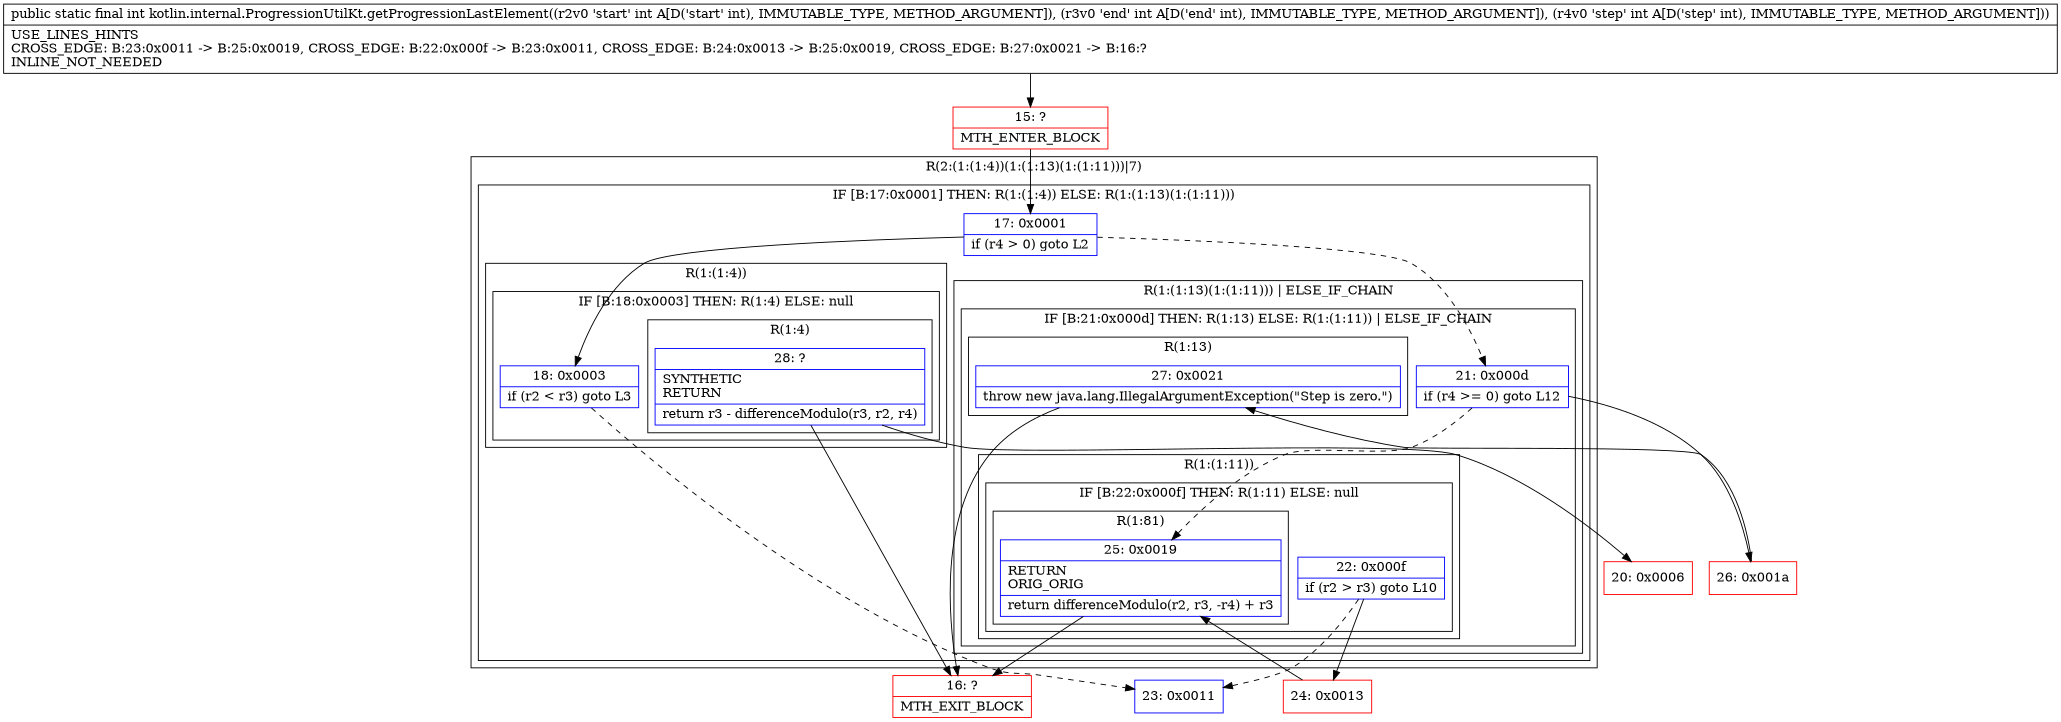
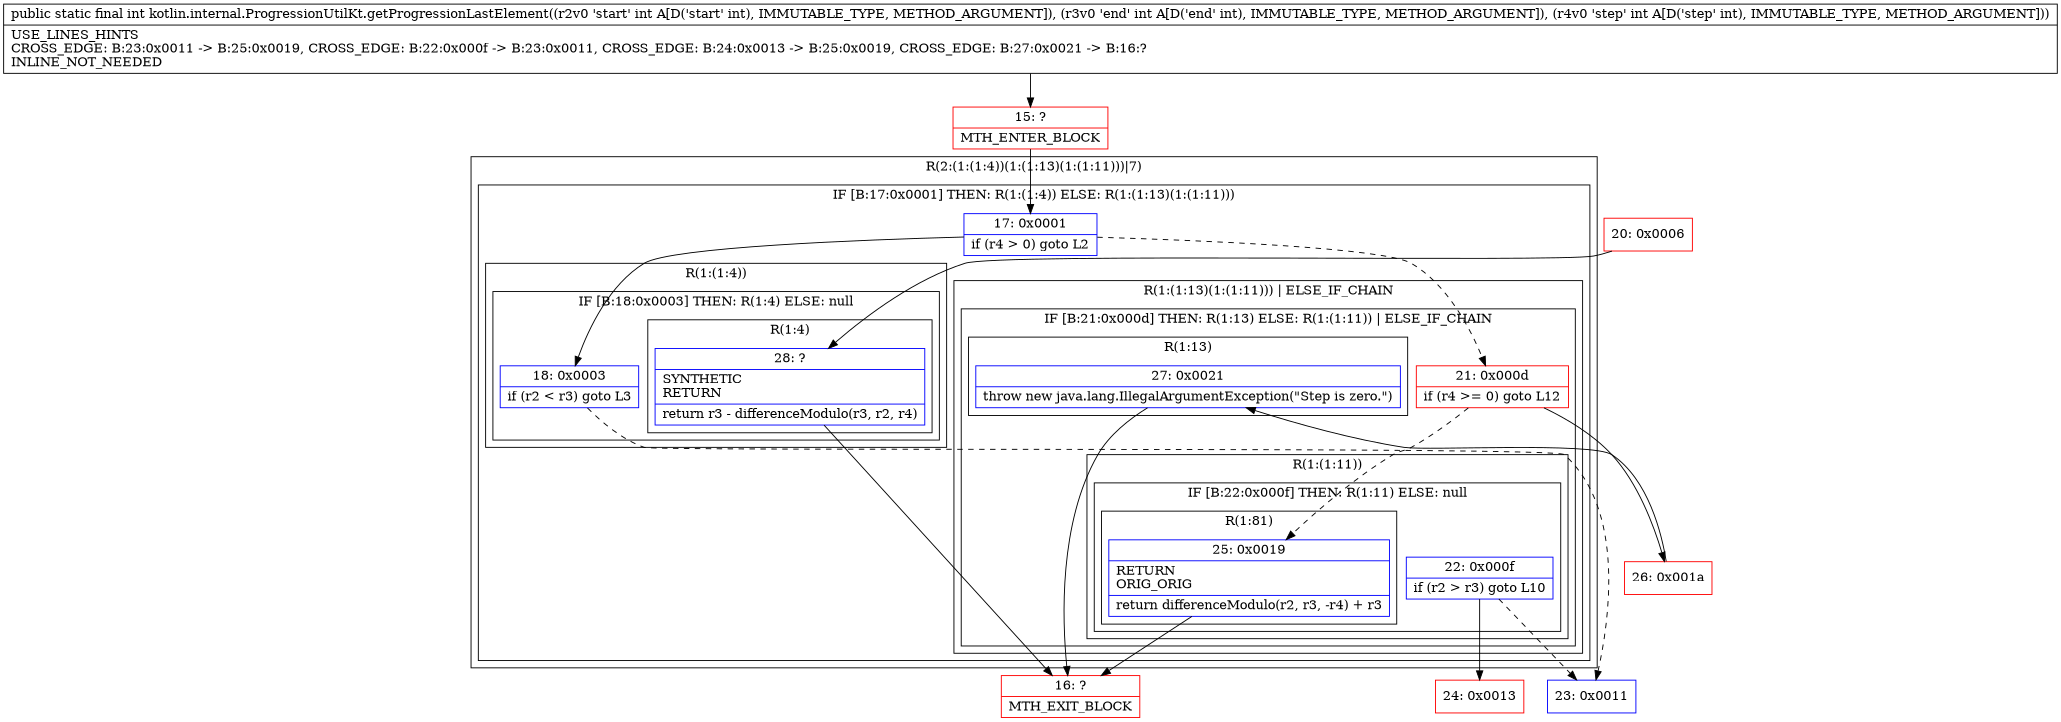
(1492, 387) -> (1492, 387)
(1266, 448) -> (1213, 258)
(1255, 651) -> none
